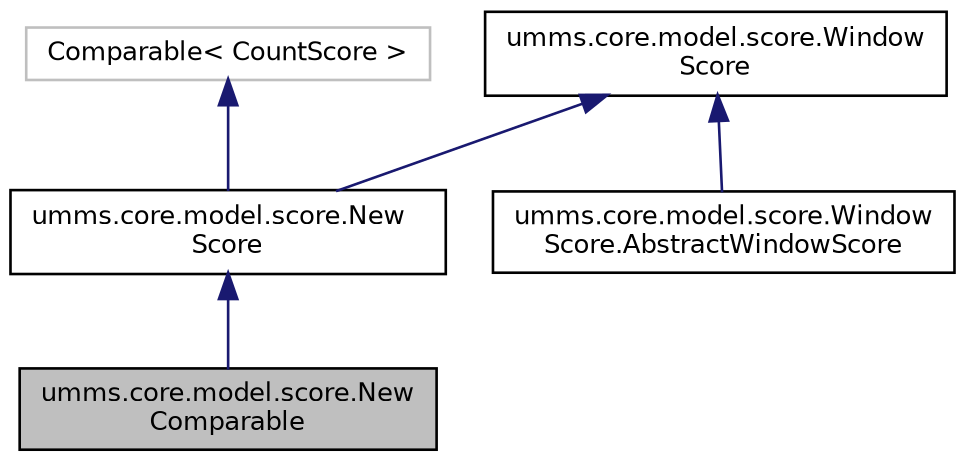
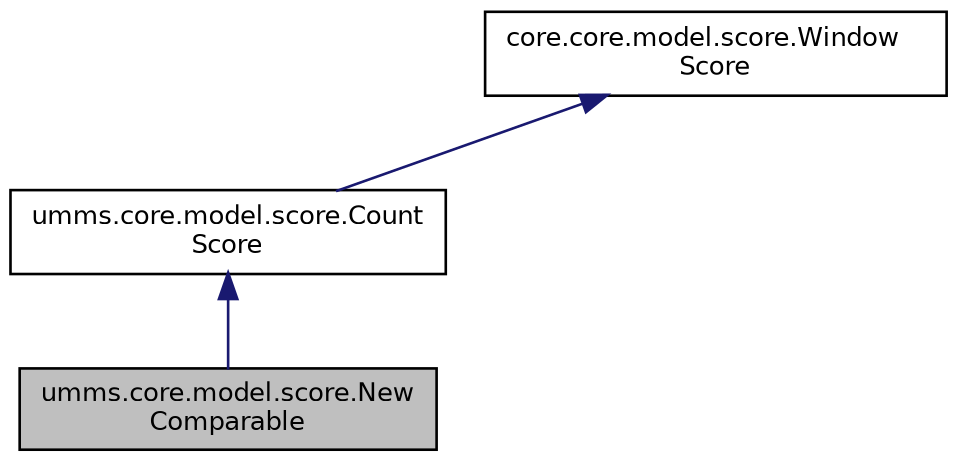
(228, 54) -> none
(716, 54) -> (716, 54)
(228, 232) -> (228, 232)
(724, 232) -> none
